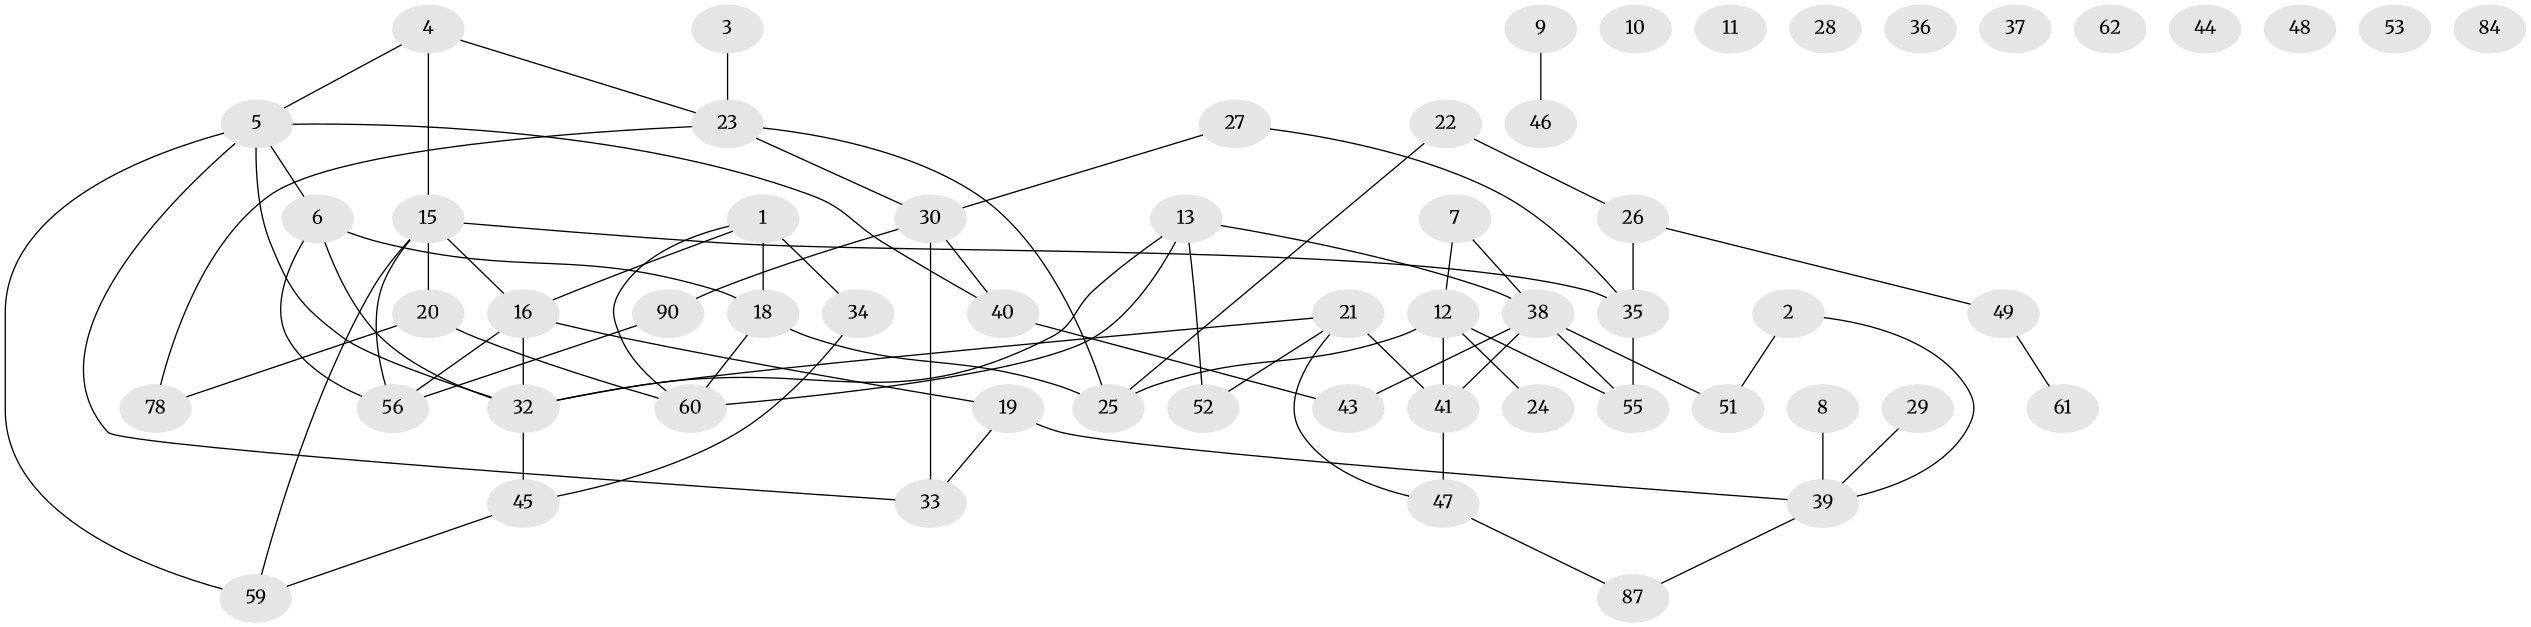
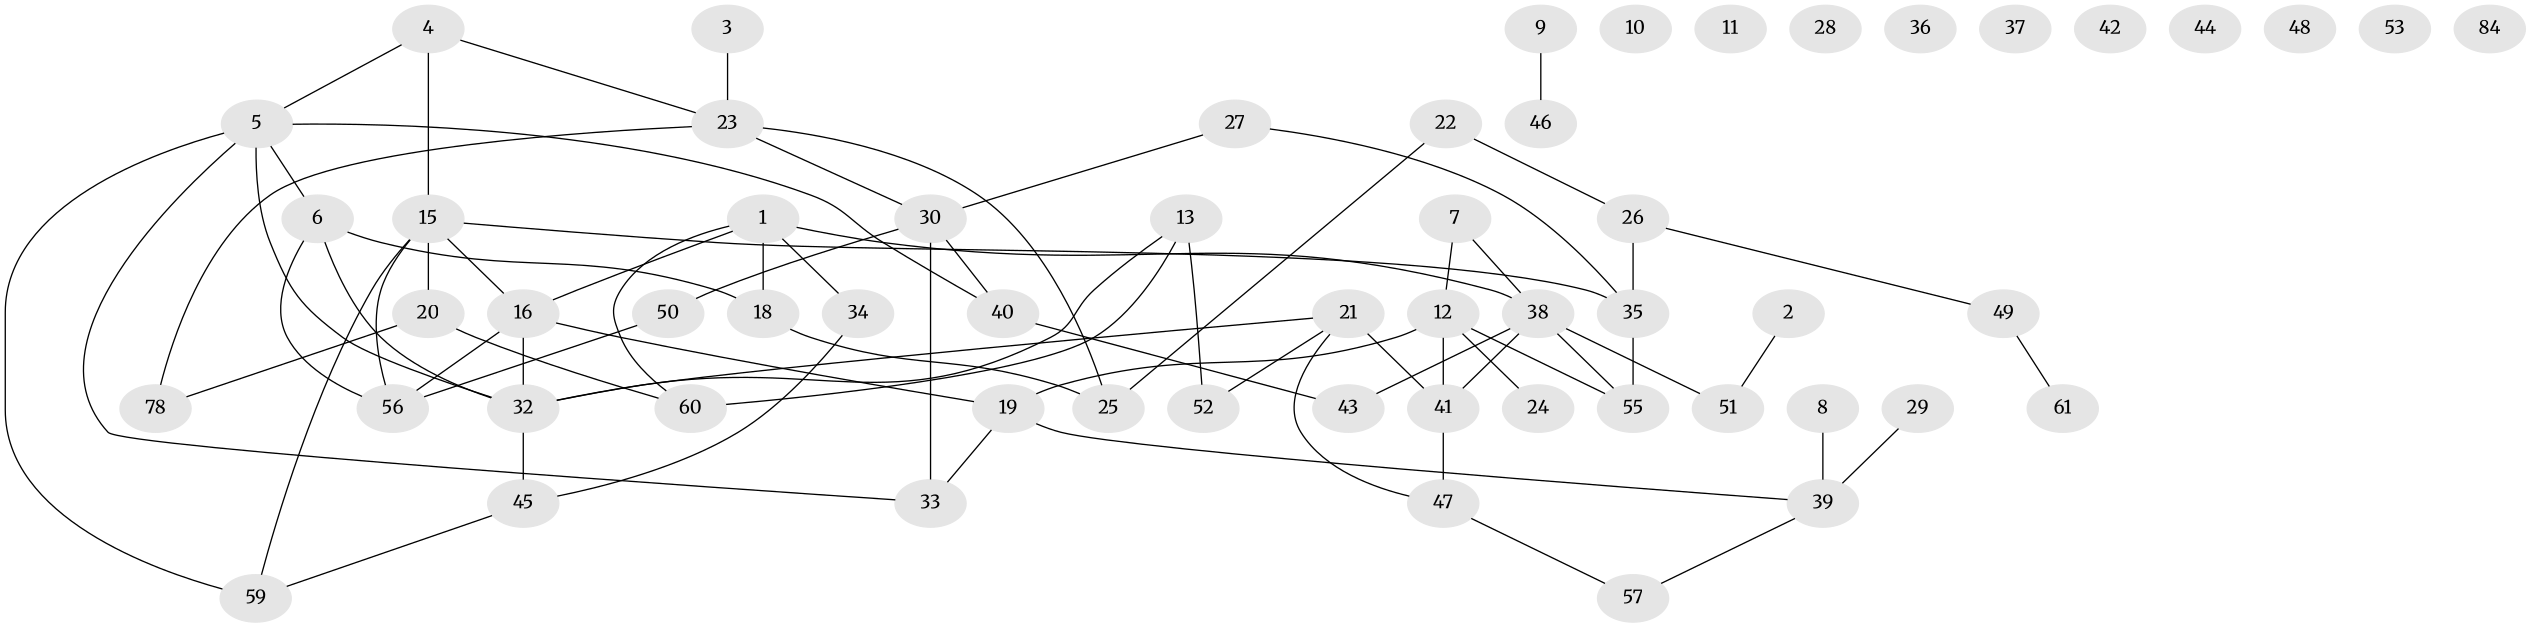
(2110, 29) -> (2110, 29)
(1360, 253) -> (1156, 254)
(668, 314) -> (668, 314)
(1297, 359) -> (1226, 362)
(723, 366) -> none
(1970, 393) -> none
(1633, 598) -> (1633, 598)
